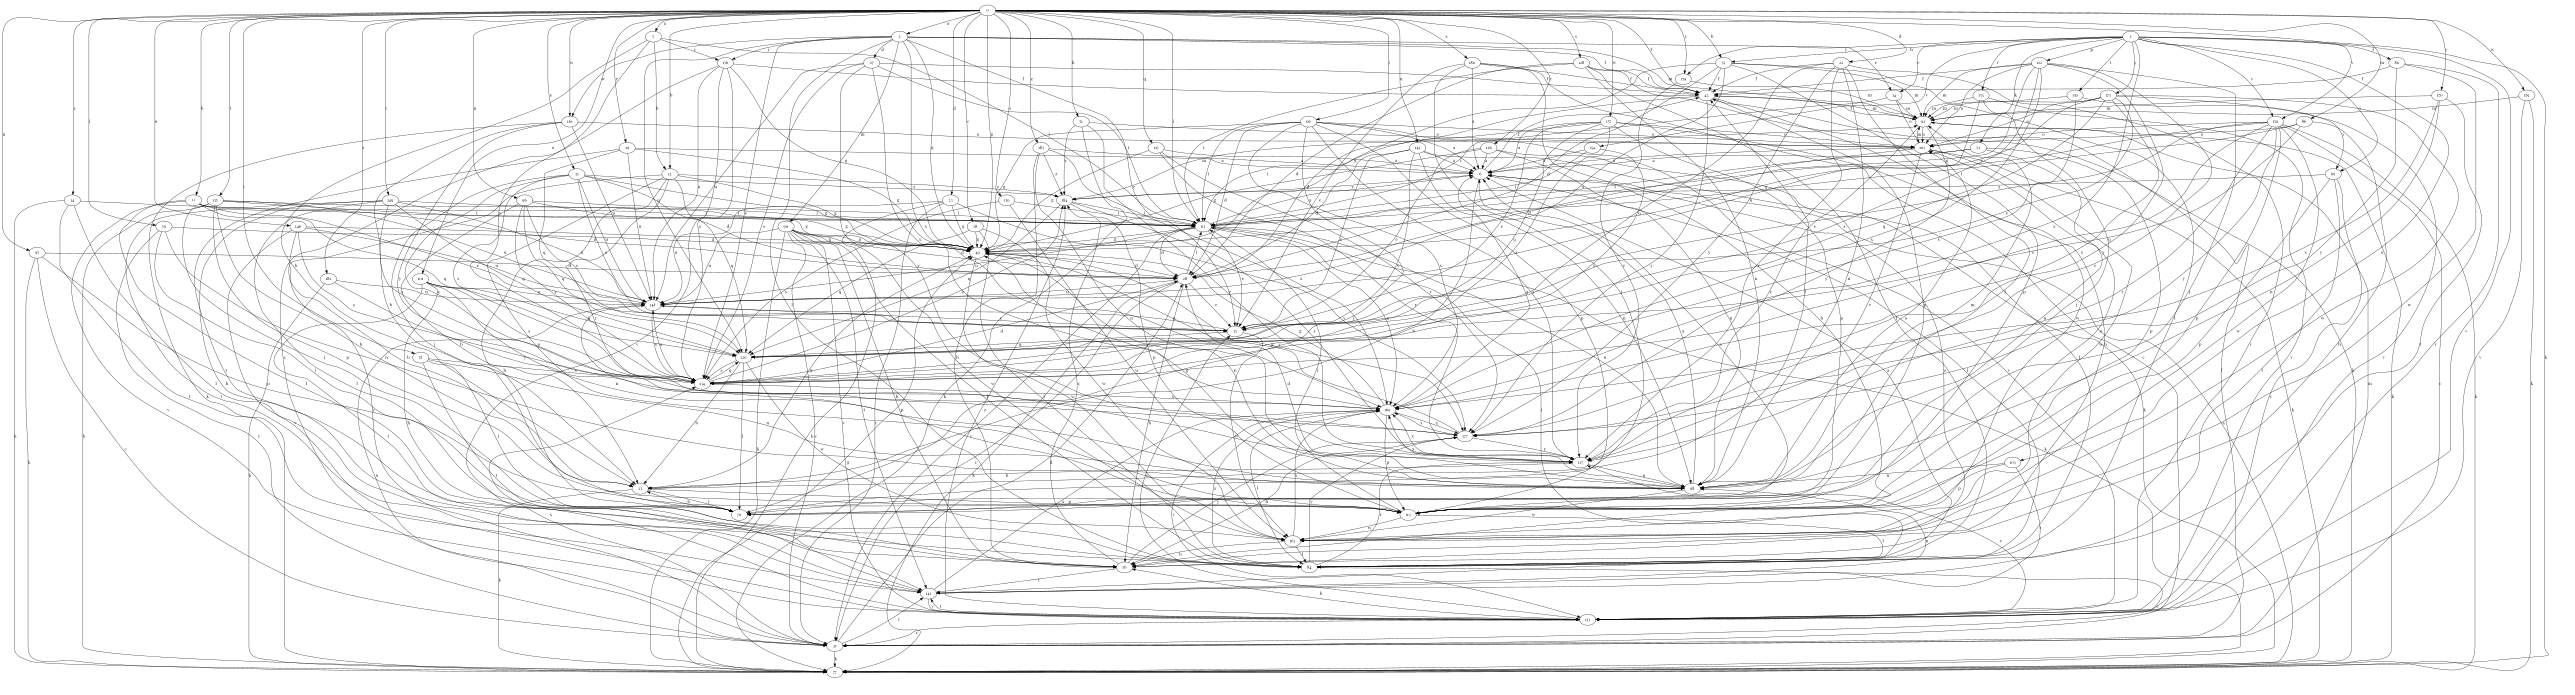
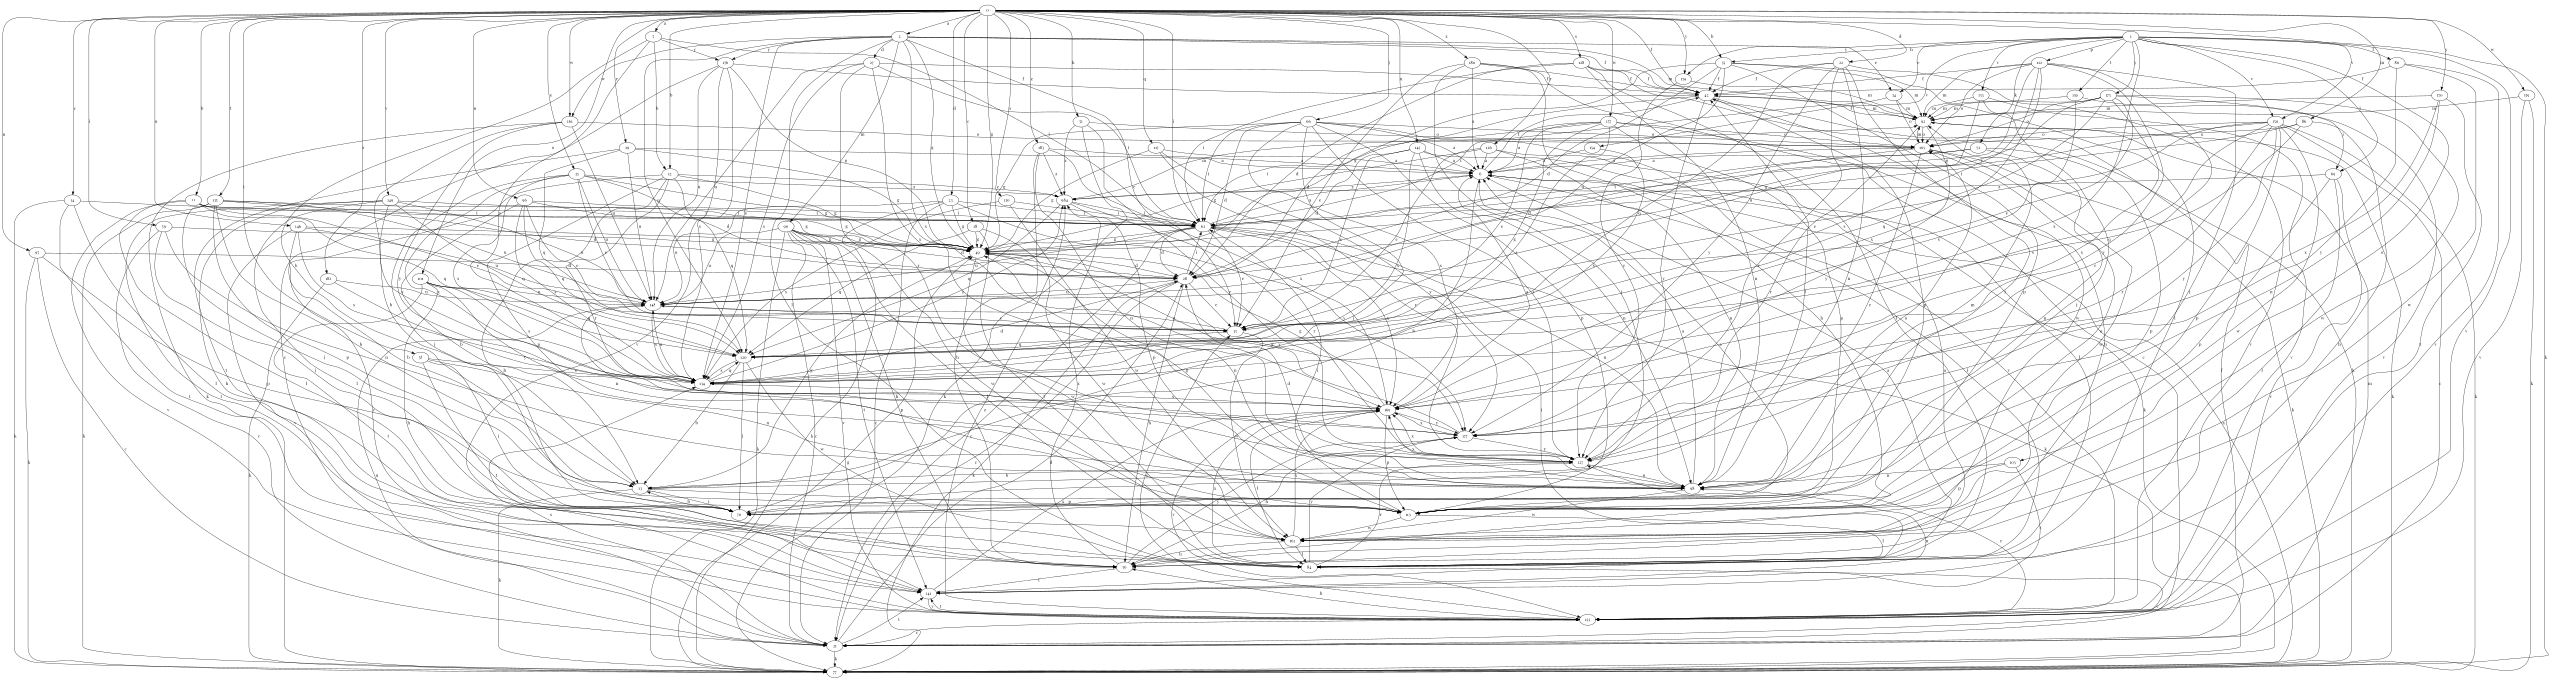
(1065, 200) -> (1065, 200)
(1404, 201) -> (1069, 214)
(1515, 240) -> (1515, 240)
(1622, 280) -> (1661, 278)
